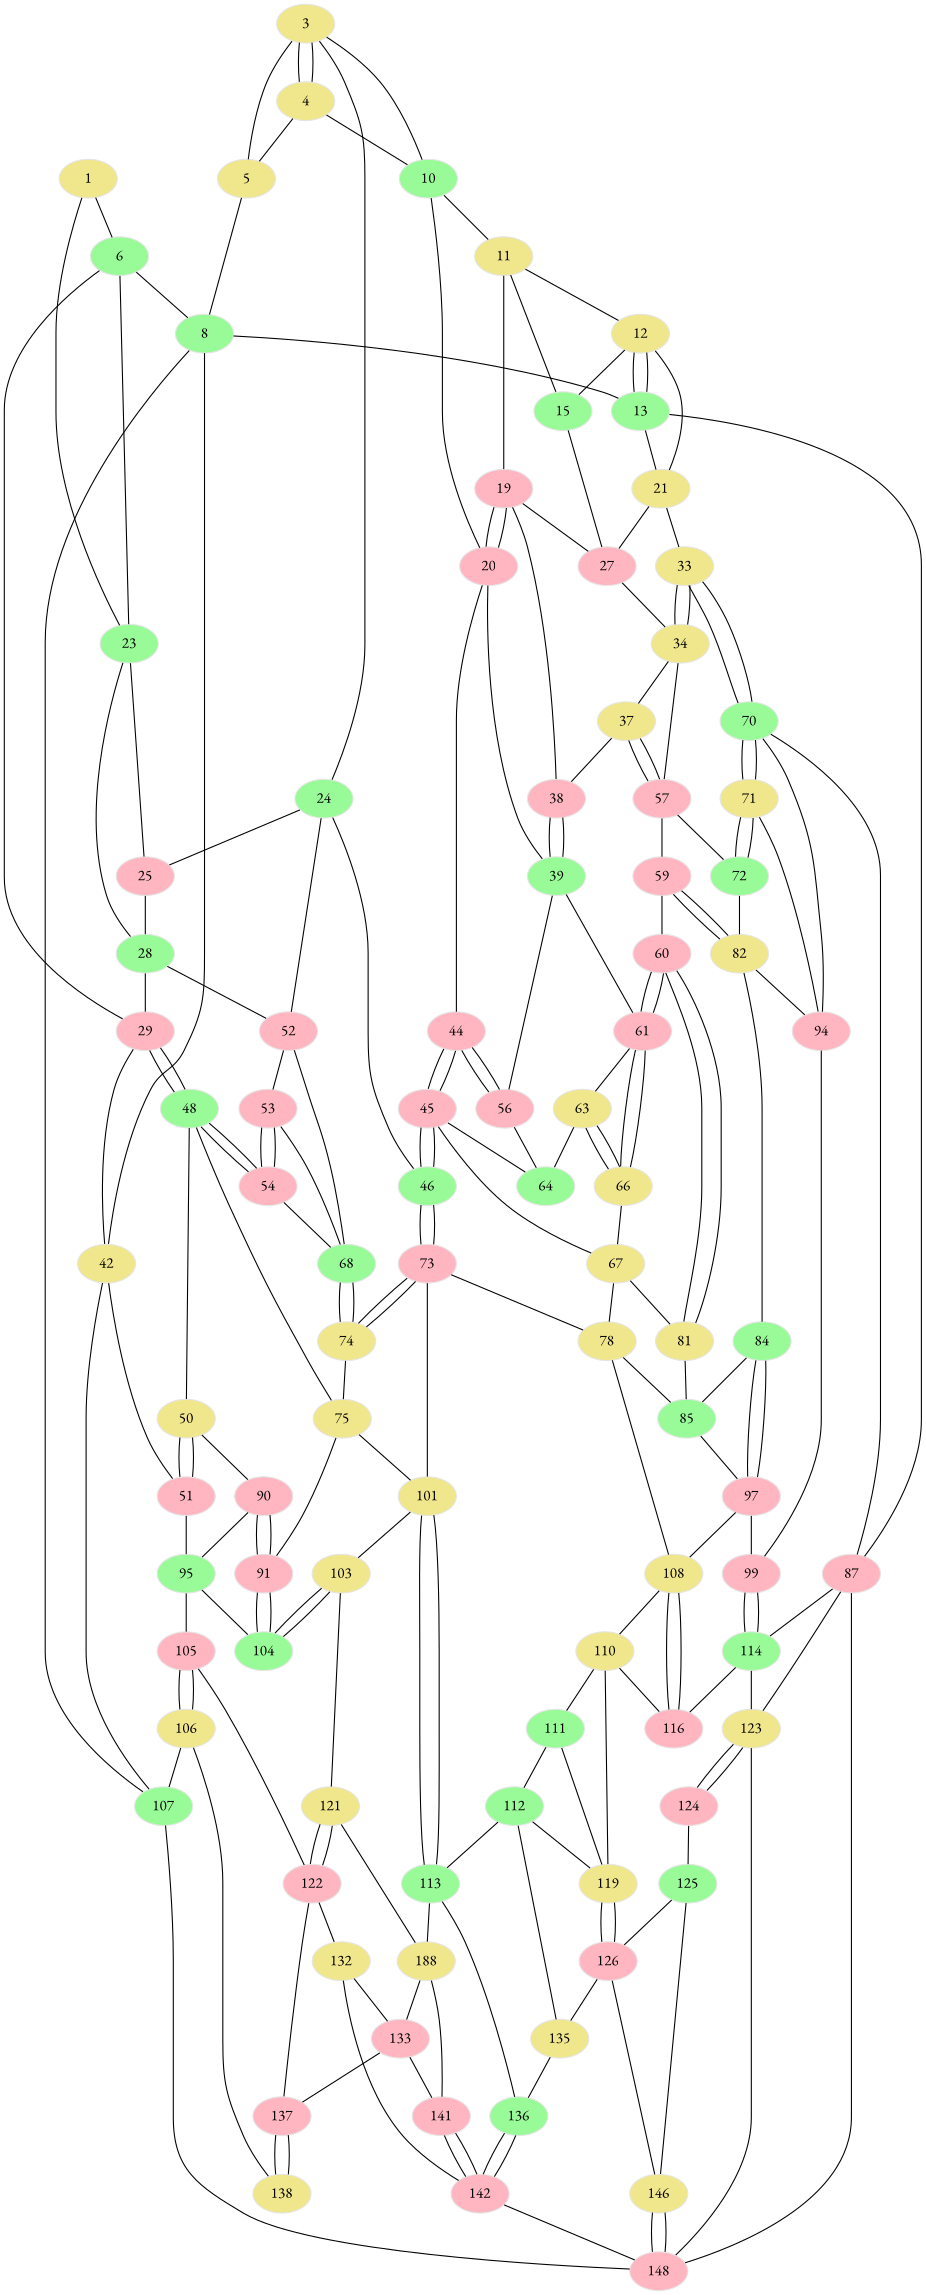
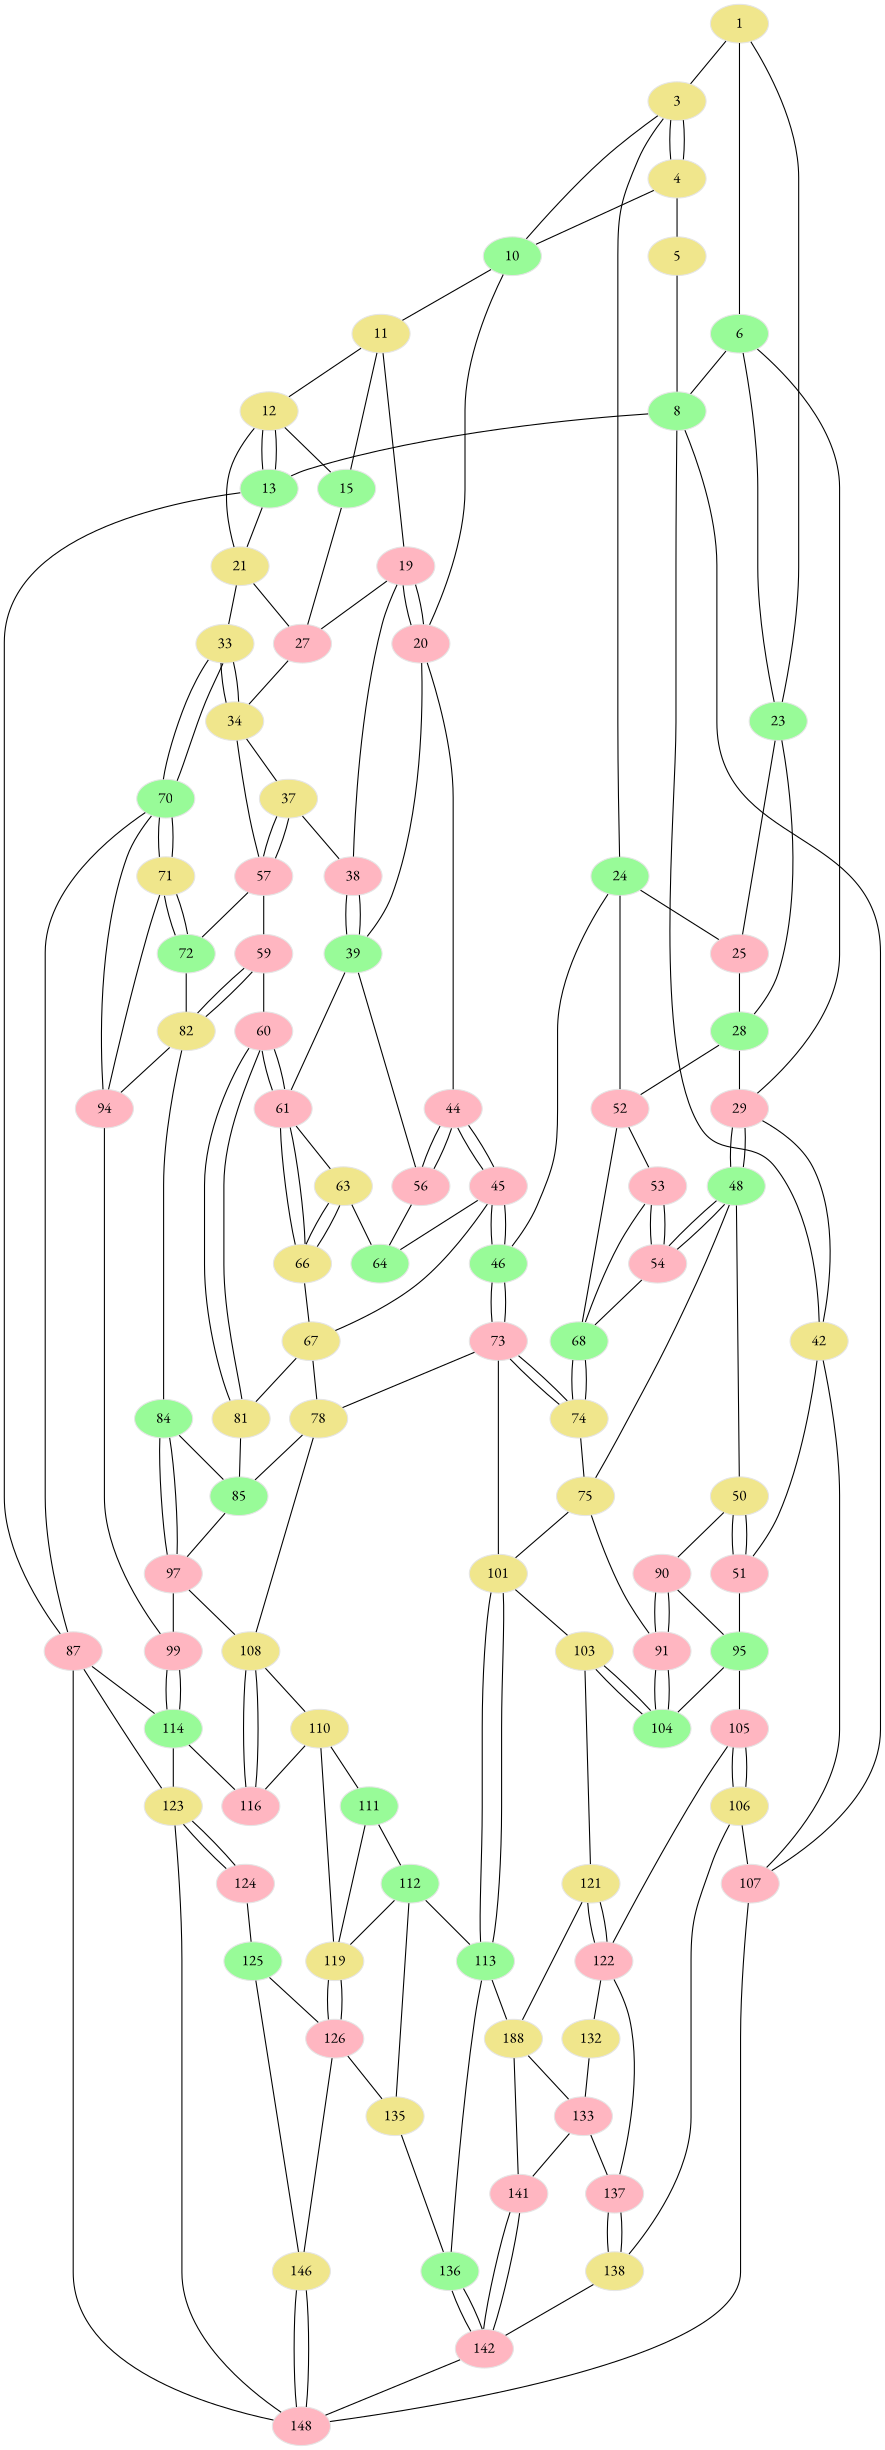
(261, 97) -> (708, 62)
(164, 1806) -> (750, 1884)
(377, 2095) -> (549, 2310)
